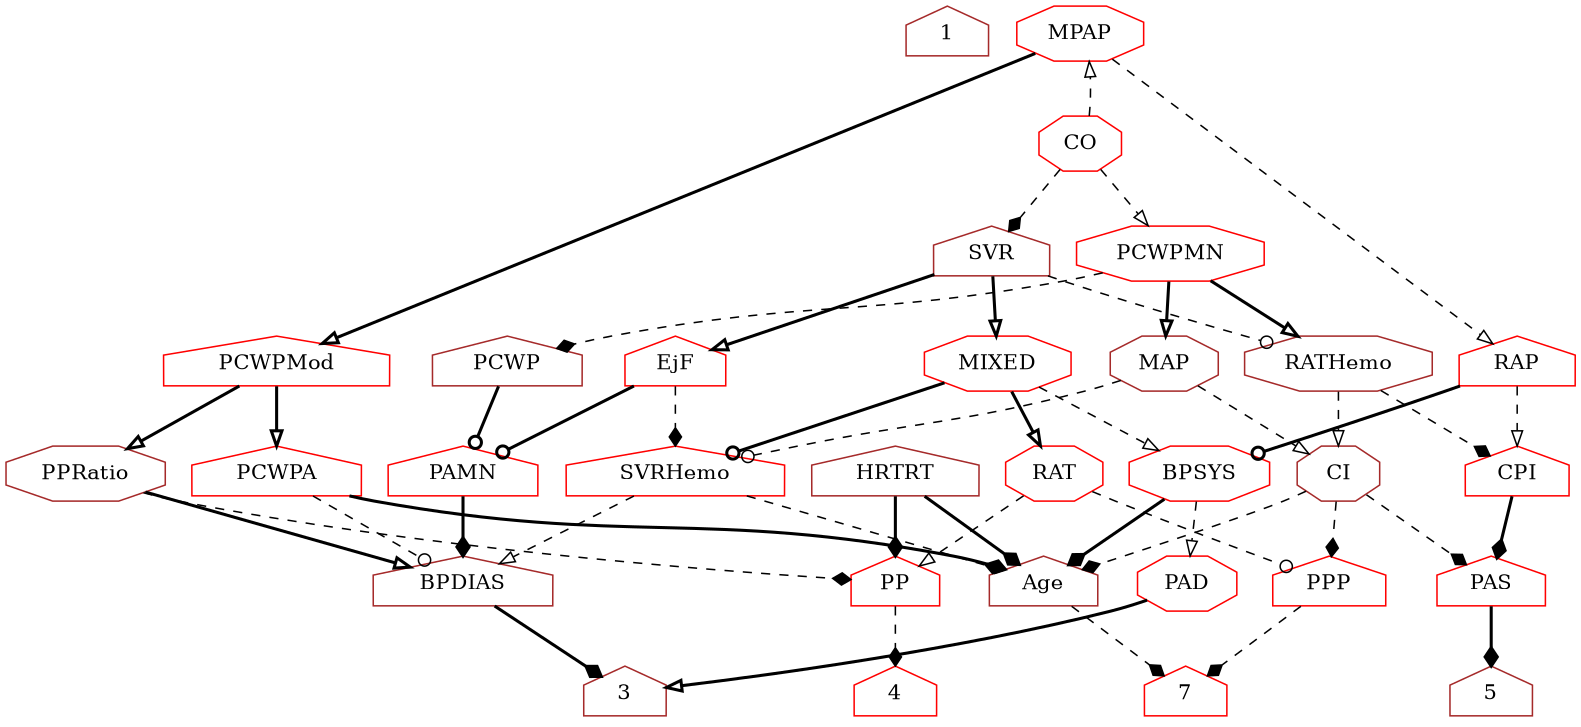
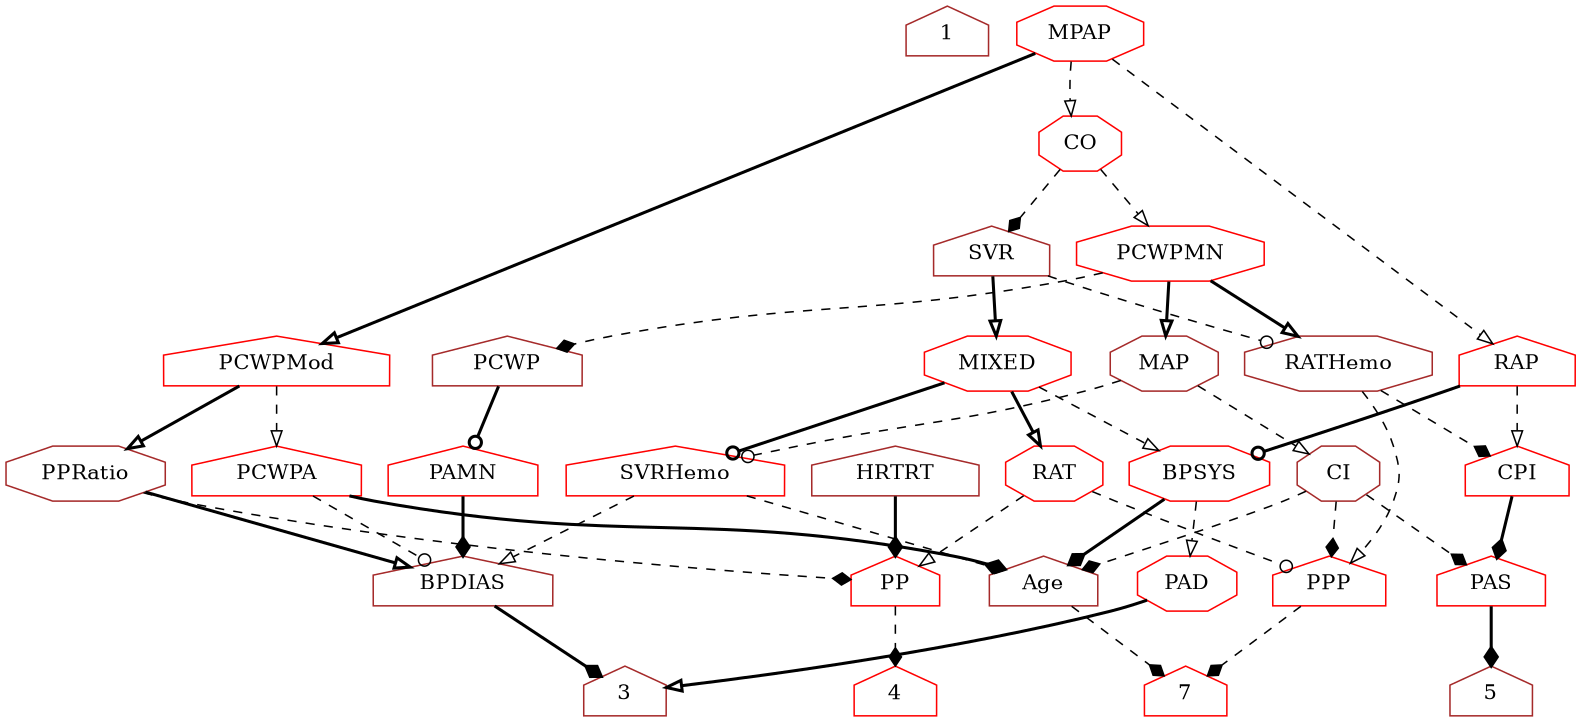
(1090, 96) -> (1070, 81)
(675, 364) -> none
(277, 408) -> (277, 408)
(1338, 411) -> (1399, 472)
(962, 523) -> none
